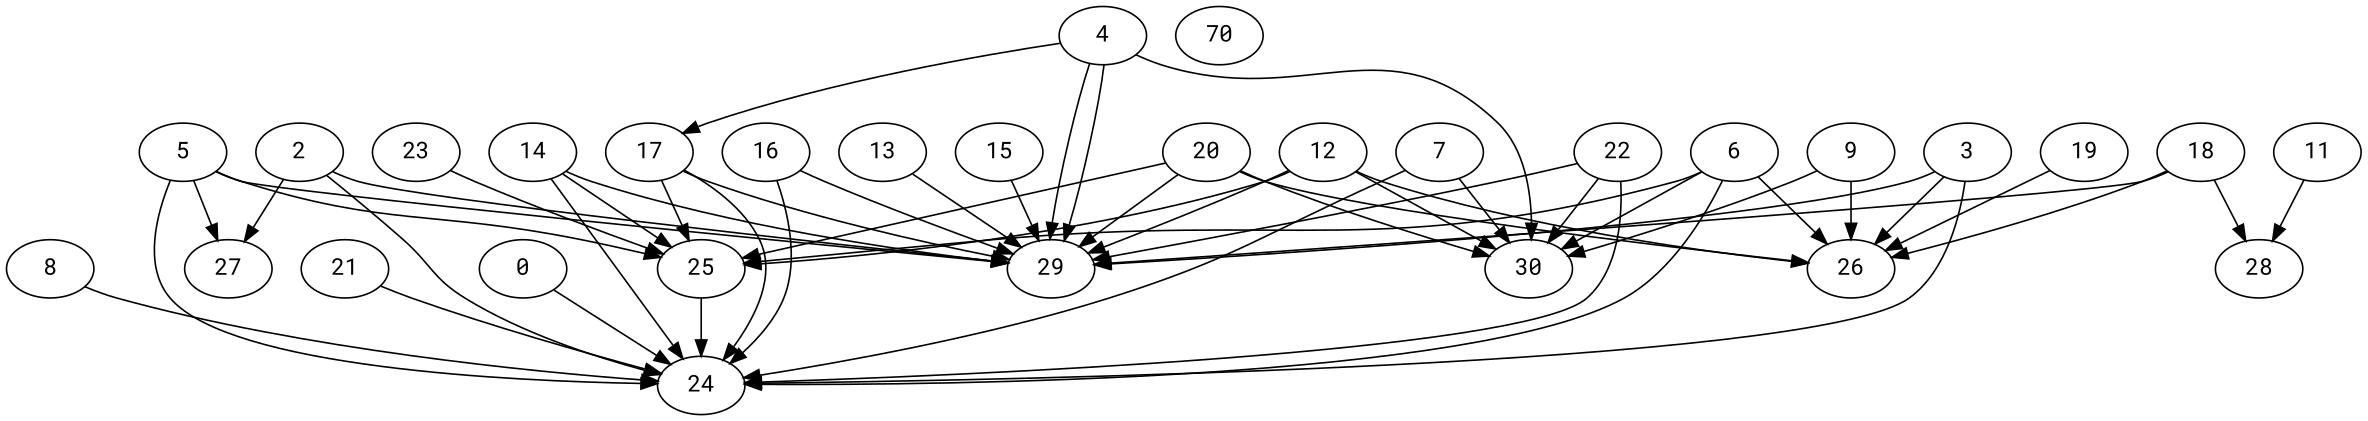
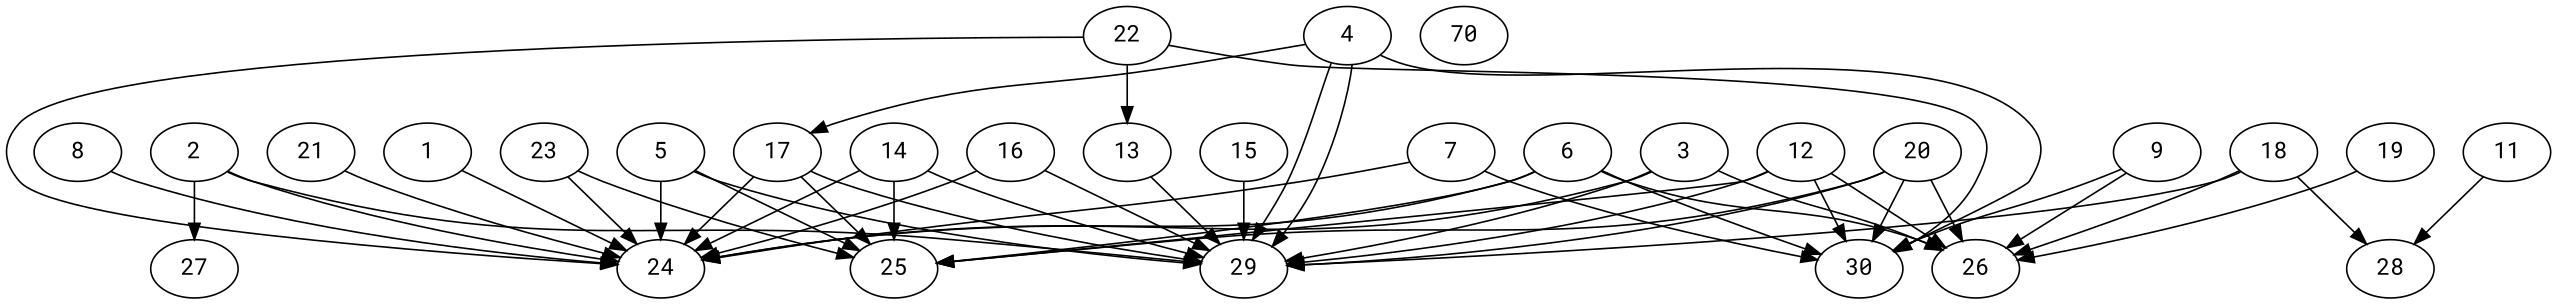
(203, 203) -> none
(1344, 213) -> (1127, 86)
(523, 269) -> (428, 152)
(701, 319) -> (597, 205)
